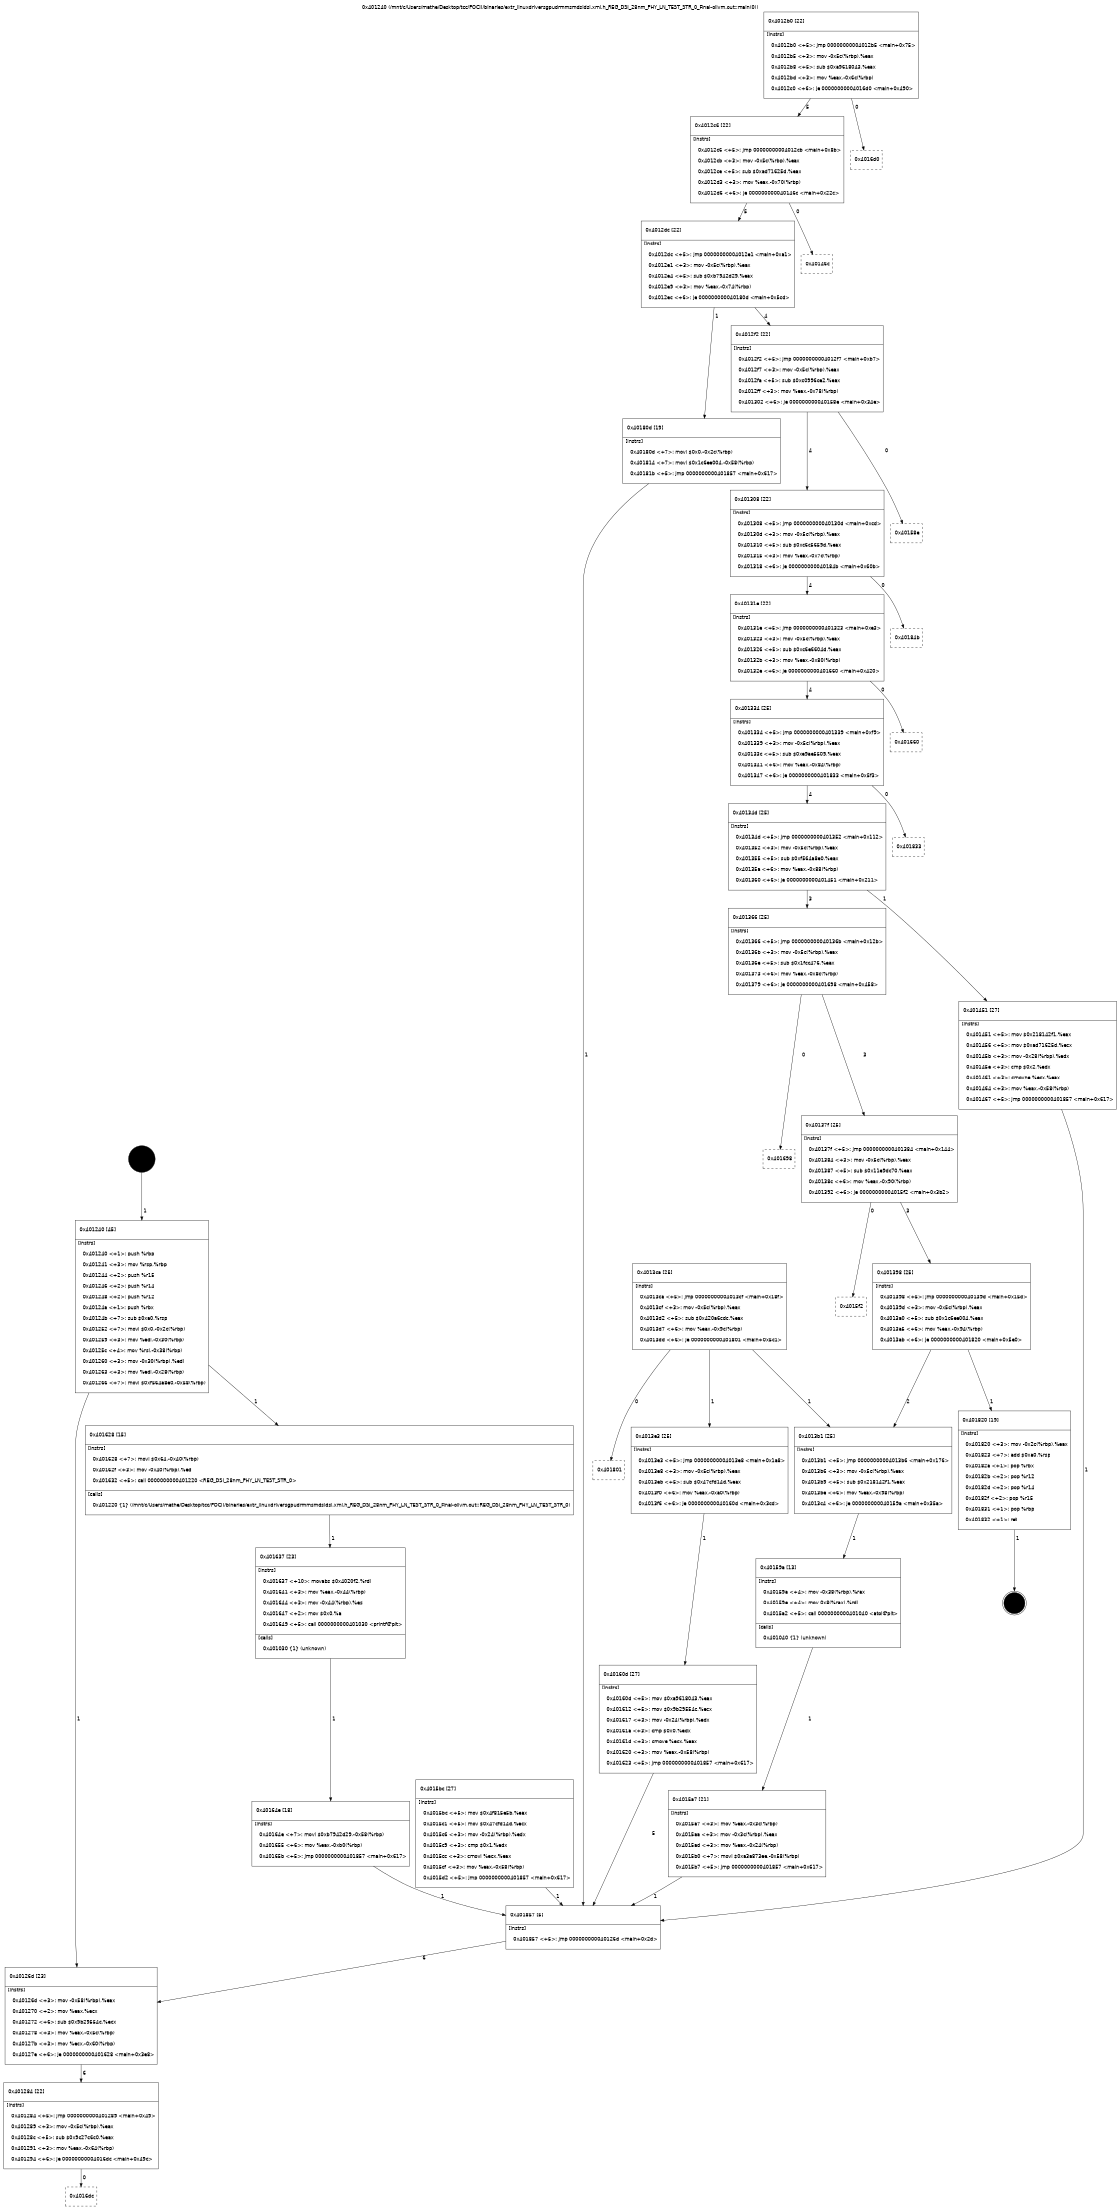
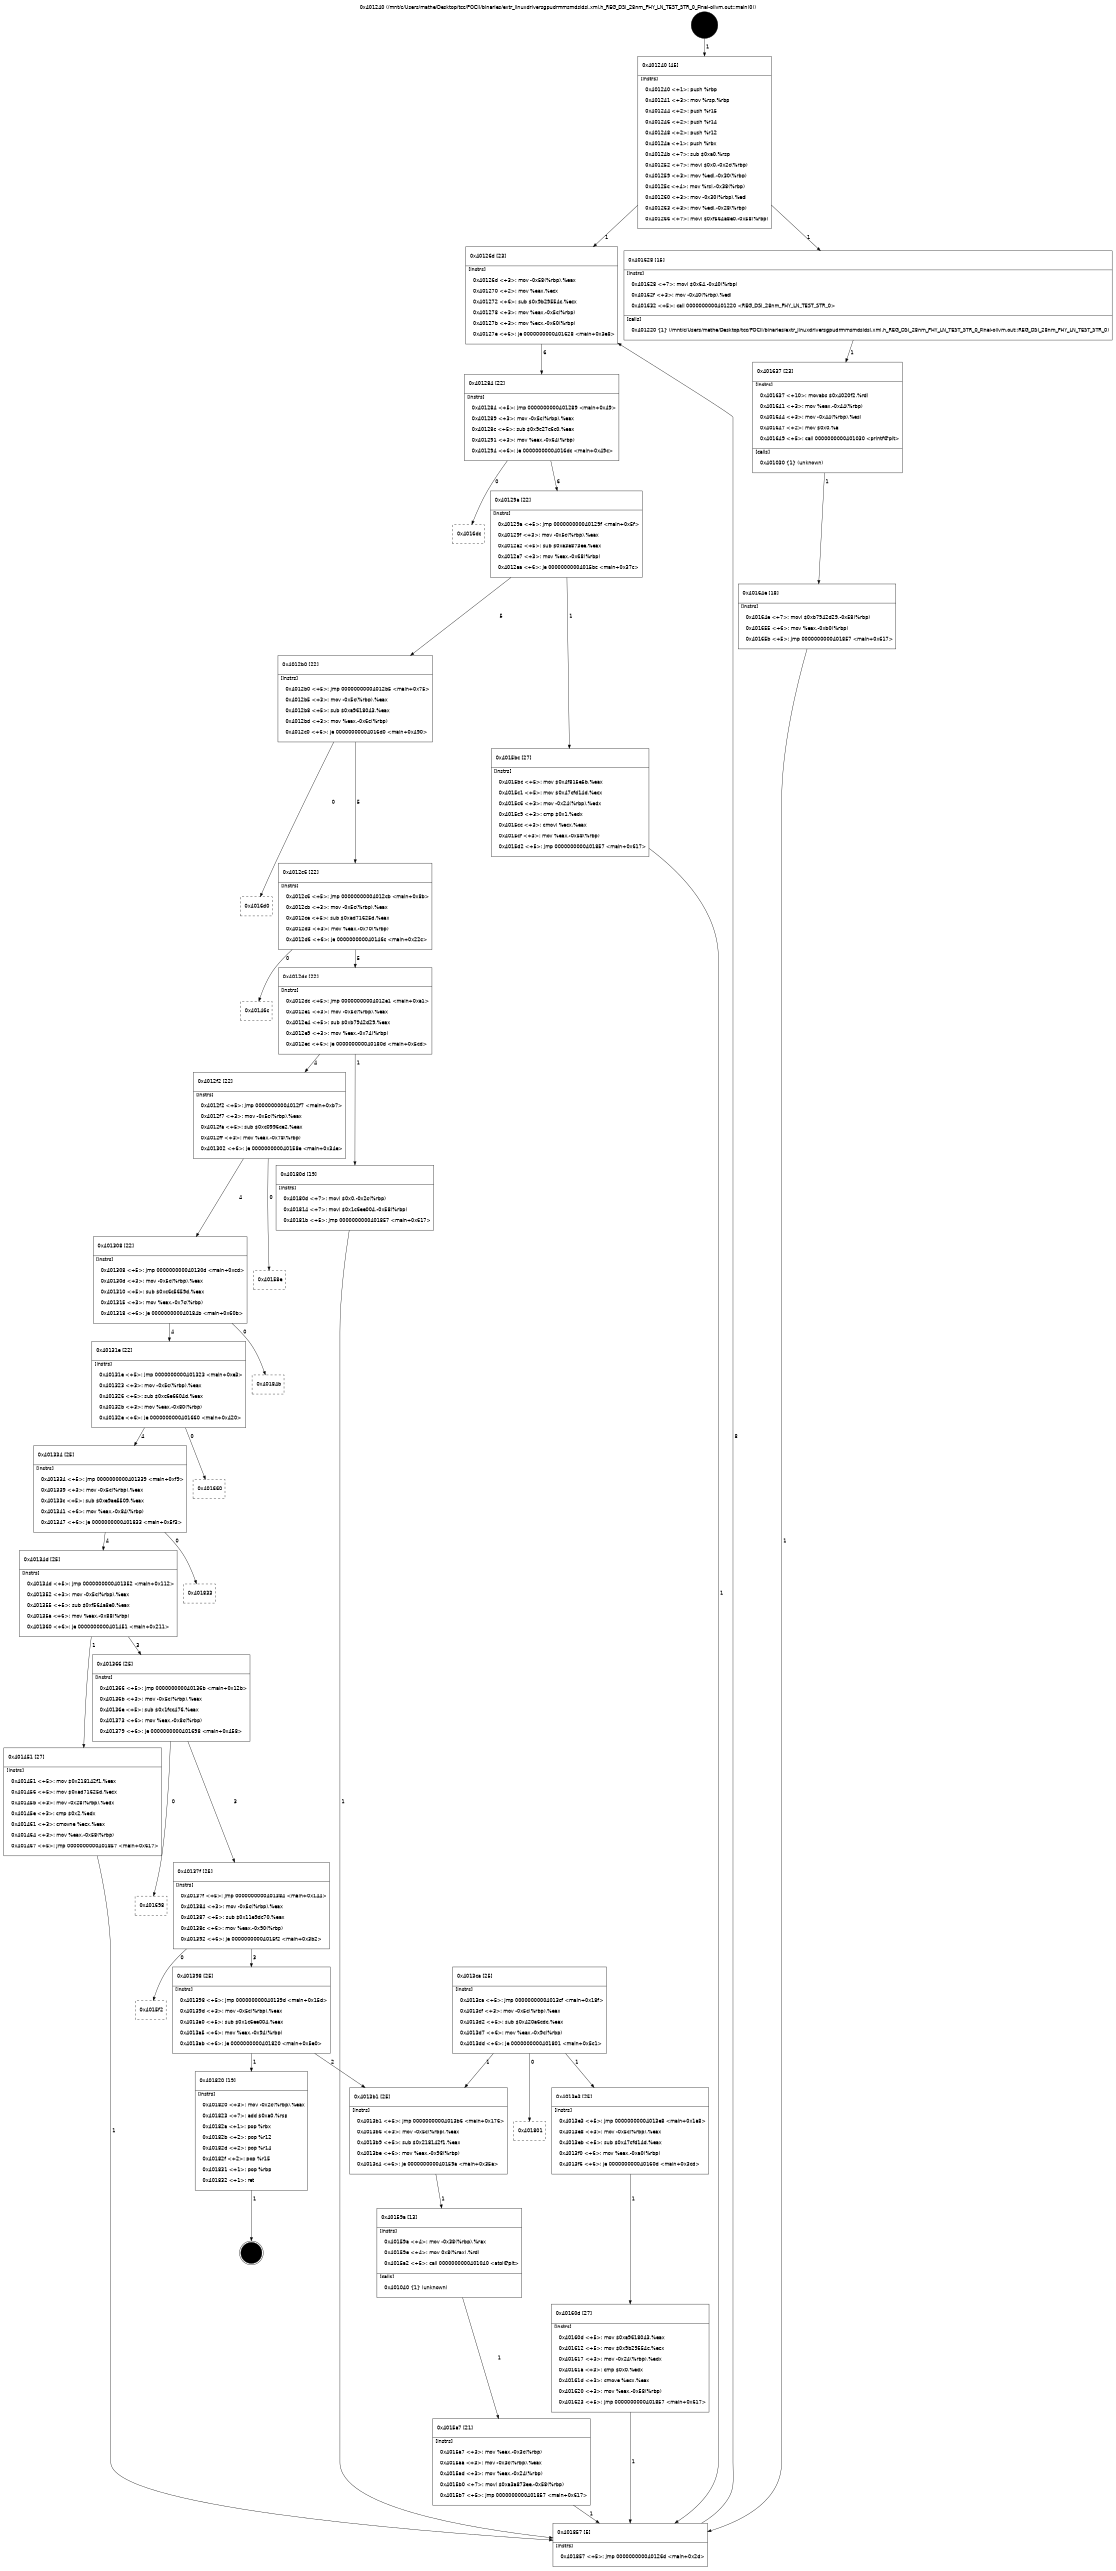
none -> (566, 534)
(653, 1834) -> (633, 2462)
(423, 1958) -> (735, 1437)
